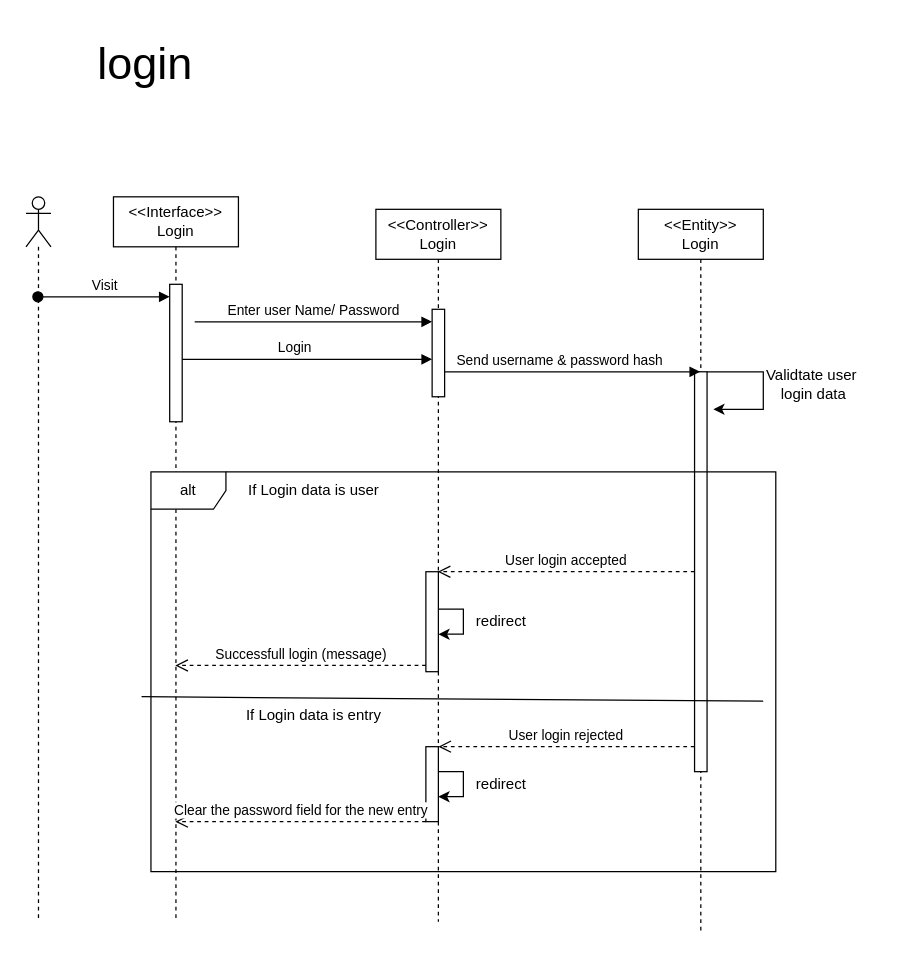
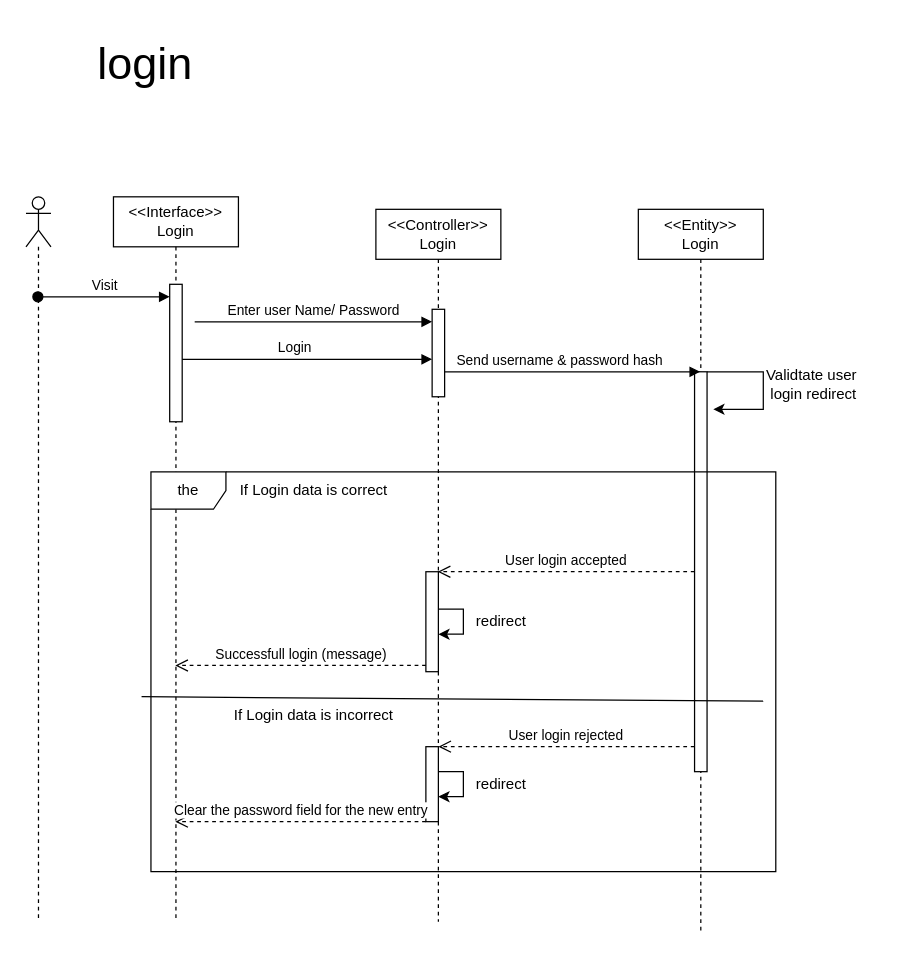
(814, 384) -> (814, 384)
(188, 491) -> (188, 491)
(314, 491) -> (314, 491)
(314, 716) -> (314, 716)
